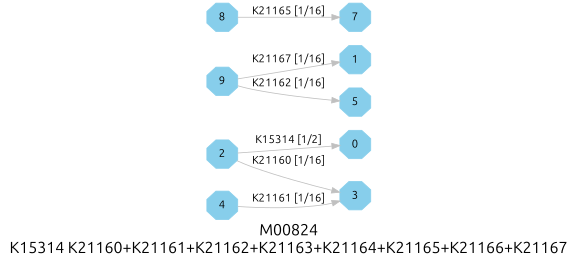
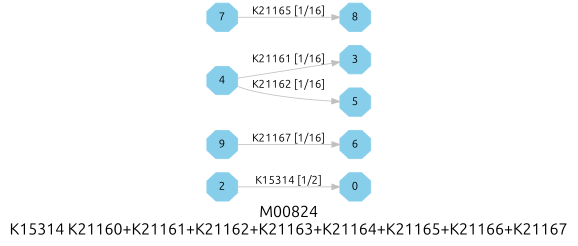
(285, 17) -> (285, 17)
(355, 60) -> (355, 144)
(284, 95) -> (284, 97)
(284, 177) -> none
